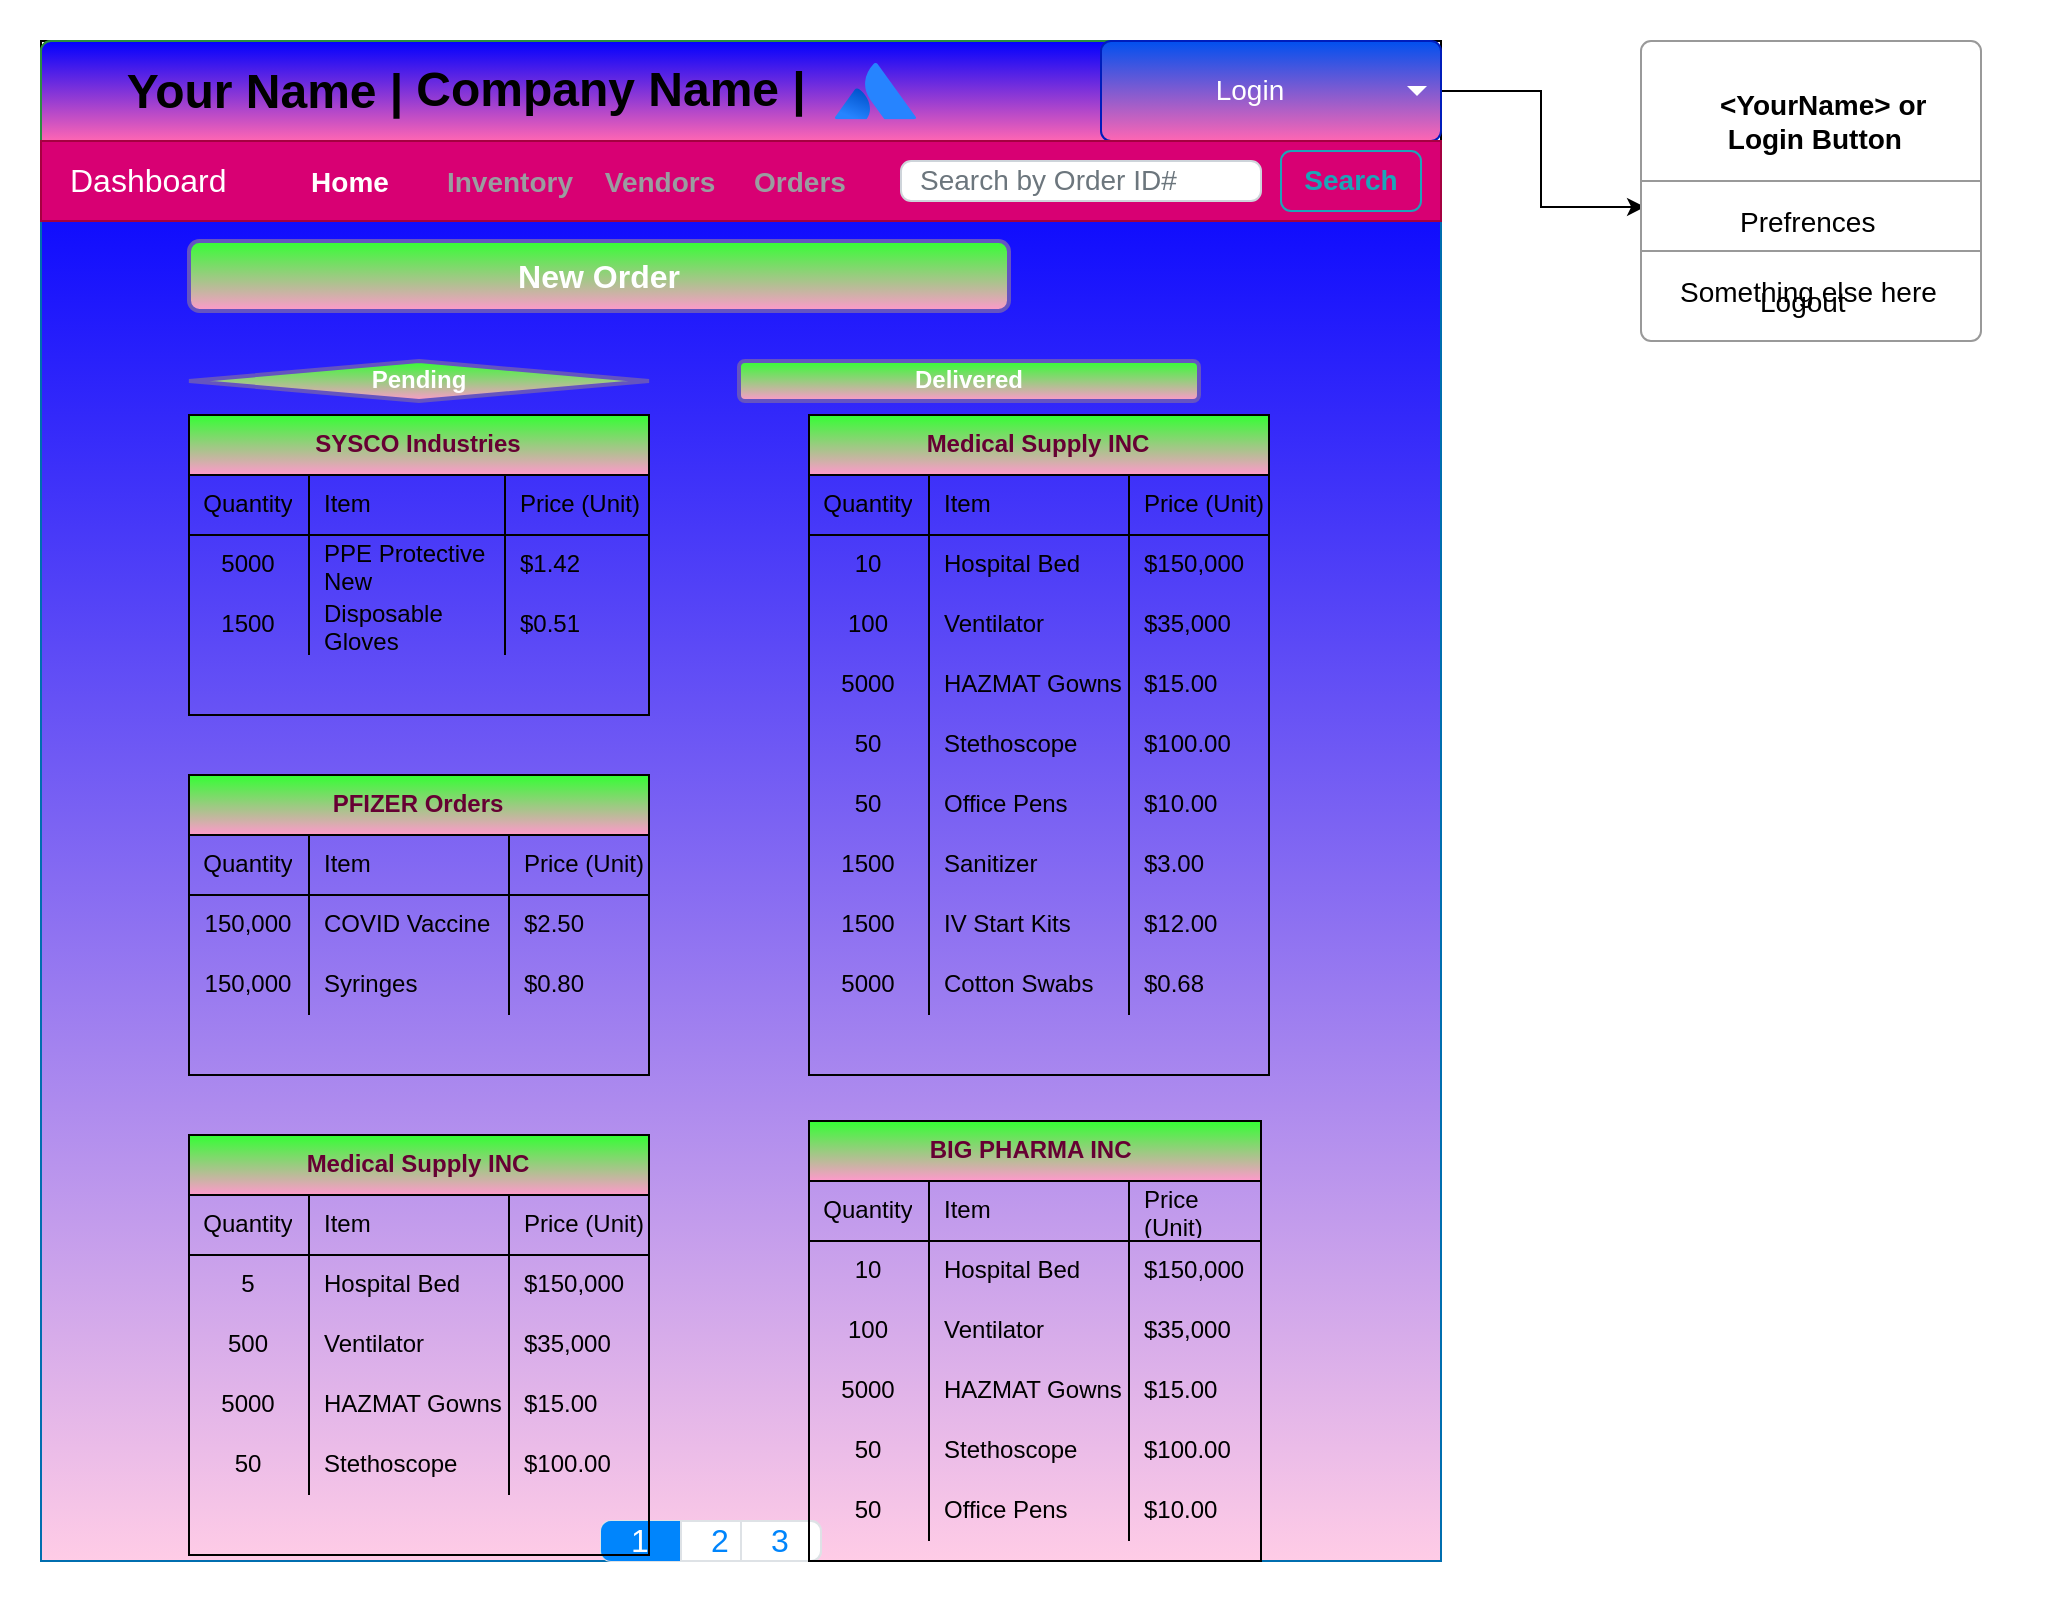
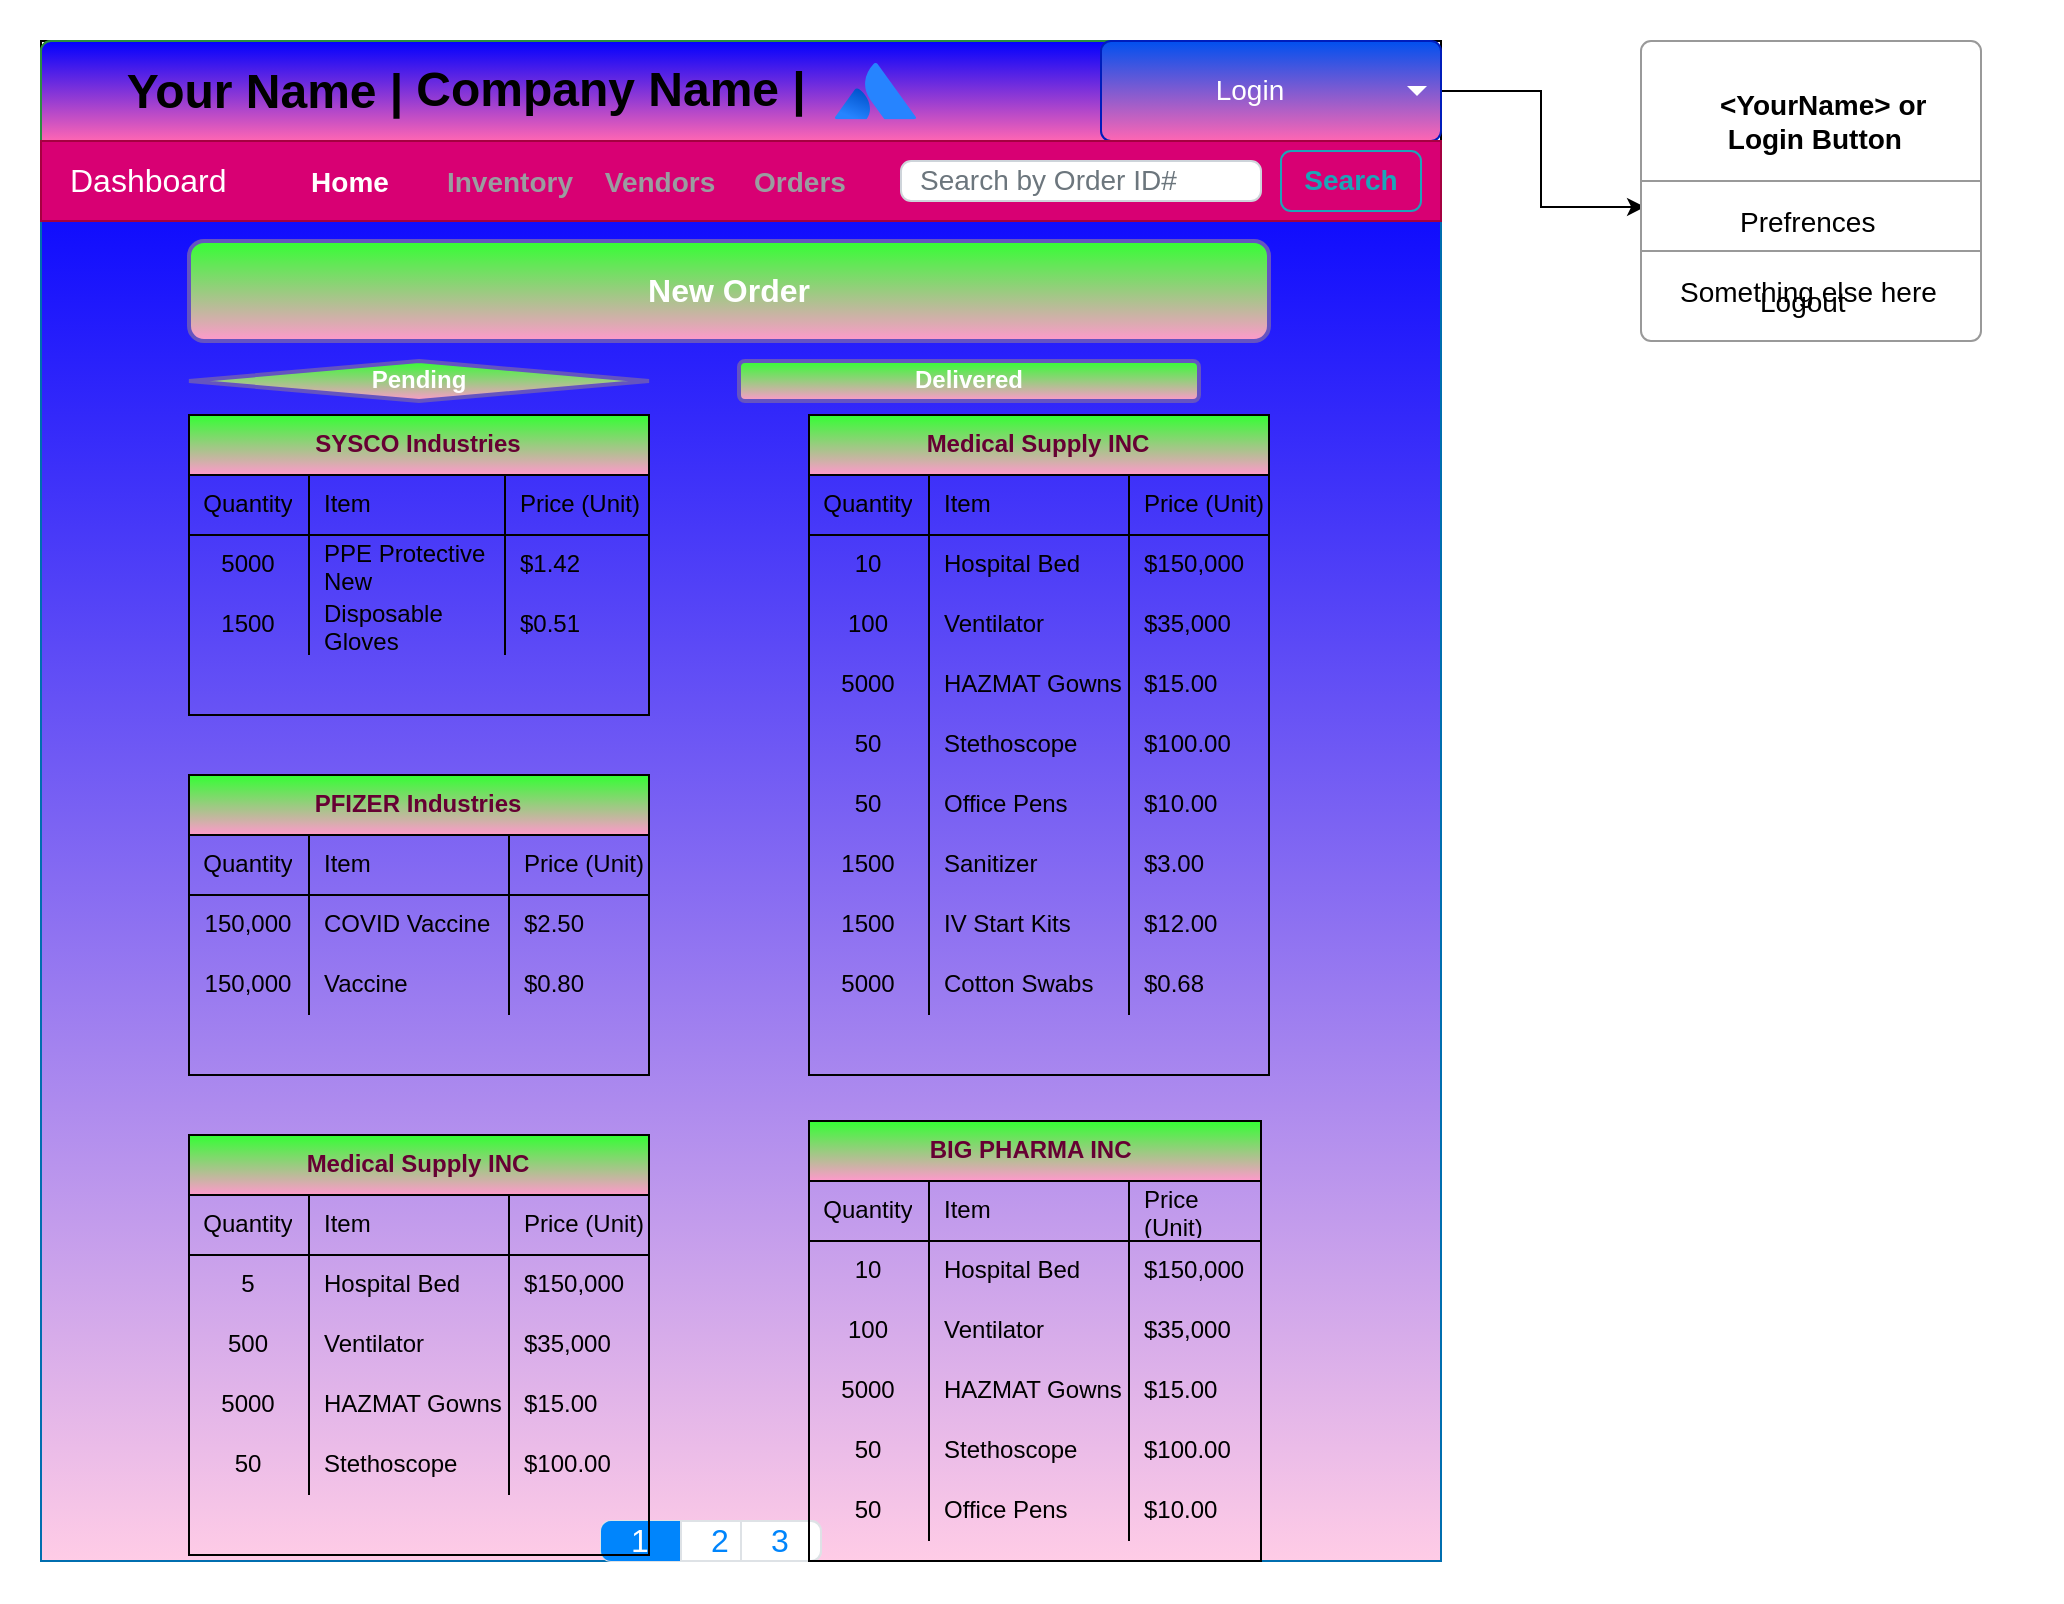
(599, 276) -> (729, 291)
(419, 805) -> (419, 805)
(376, 985) -> (369, 985)
